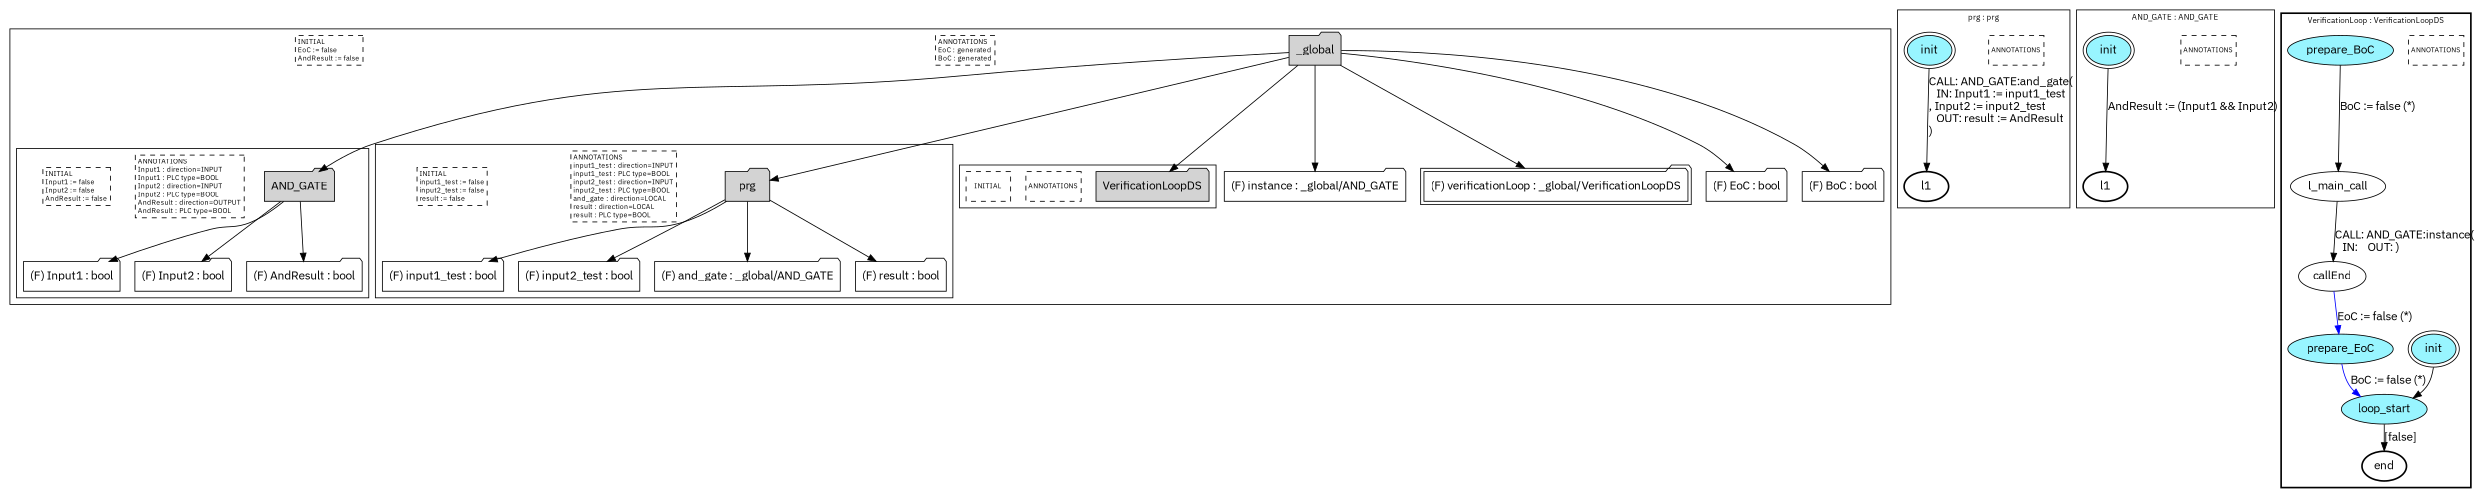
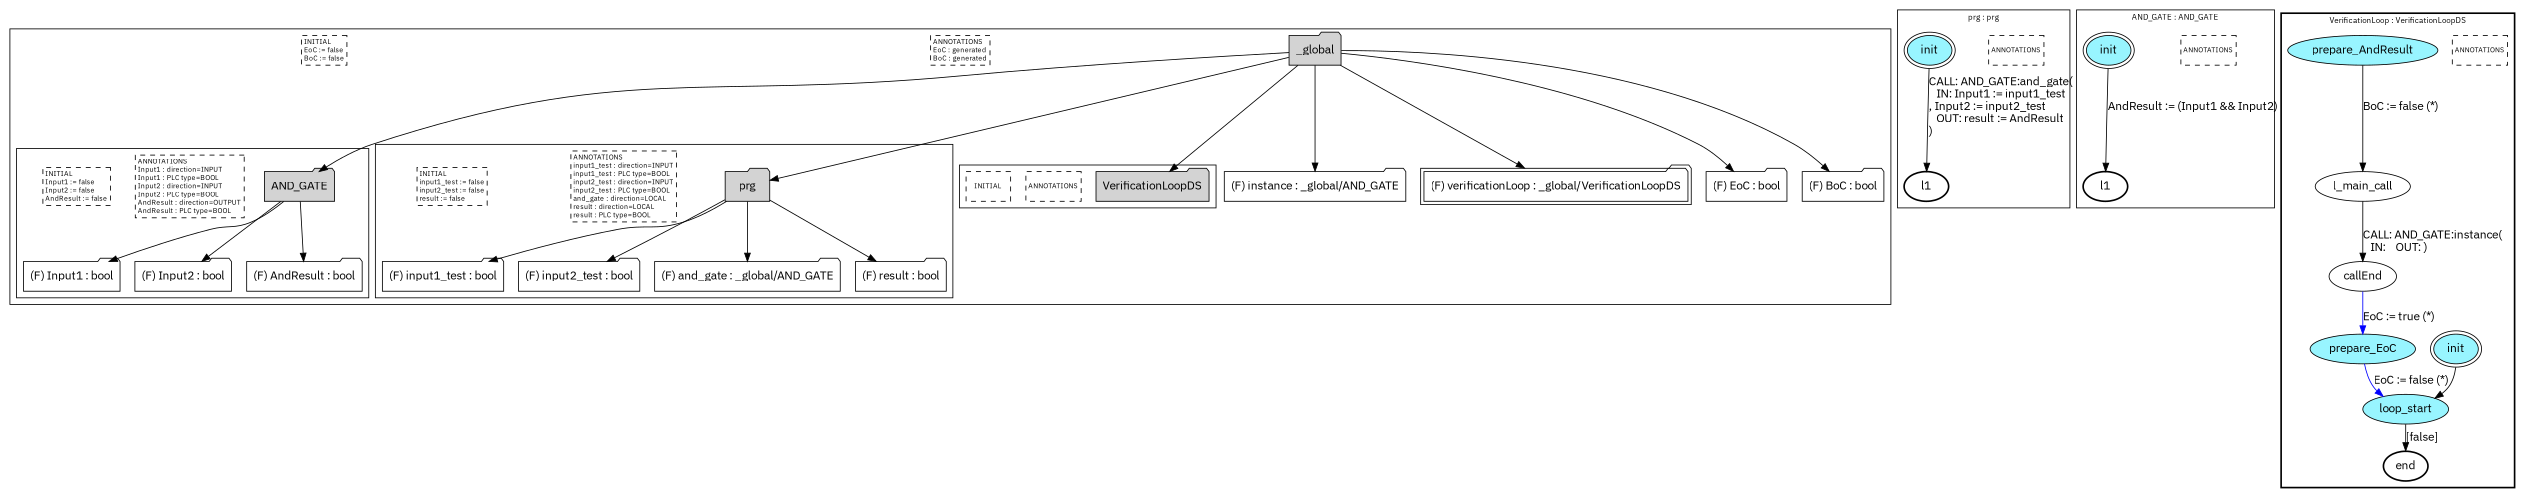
(329, 50) -> (324, 50)
(2341, 50) -> (2363, 50)
(2375, 317) -> (2399, 317)
(2388, 381) -> (2411, 381)
